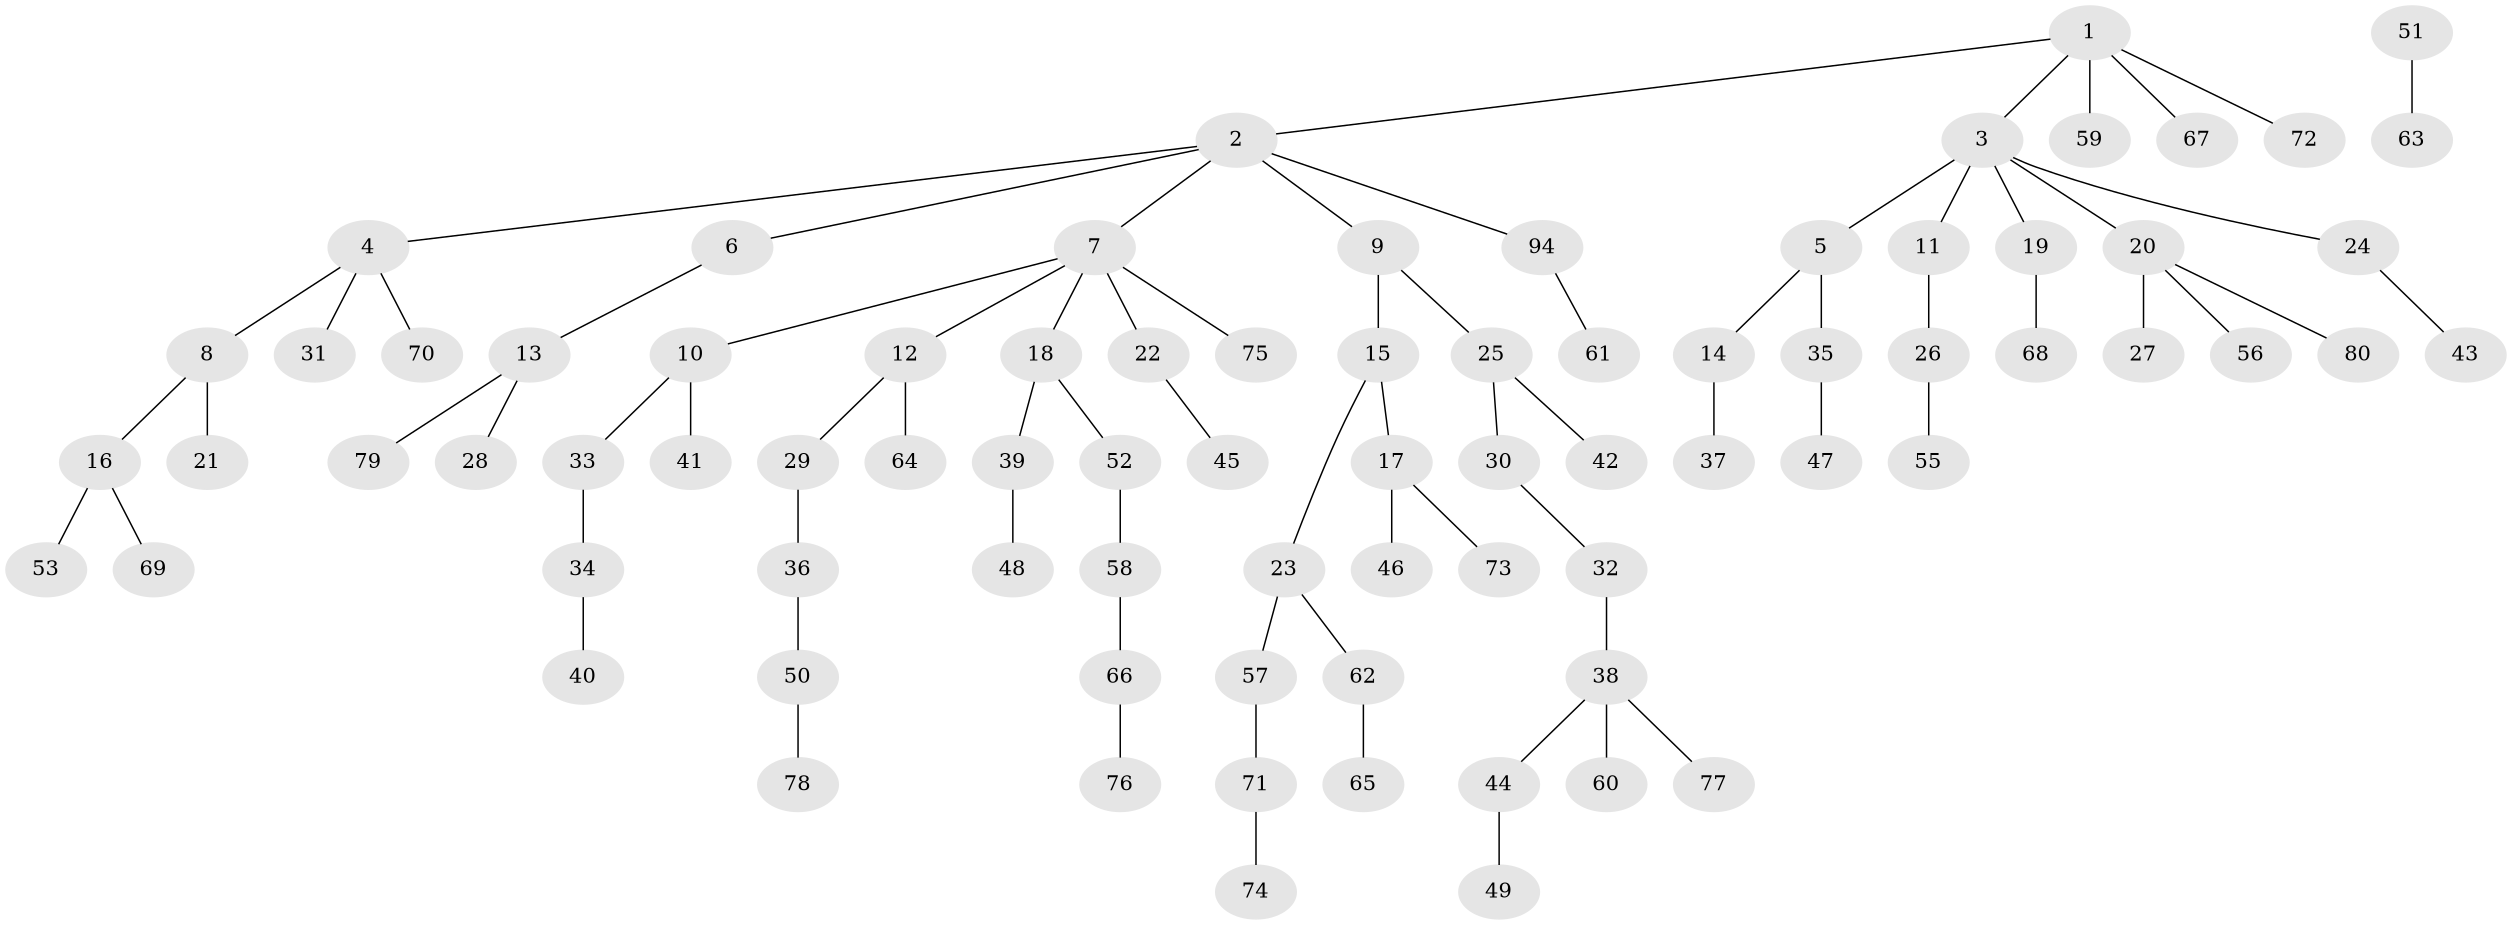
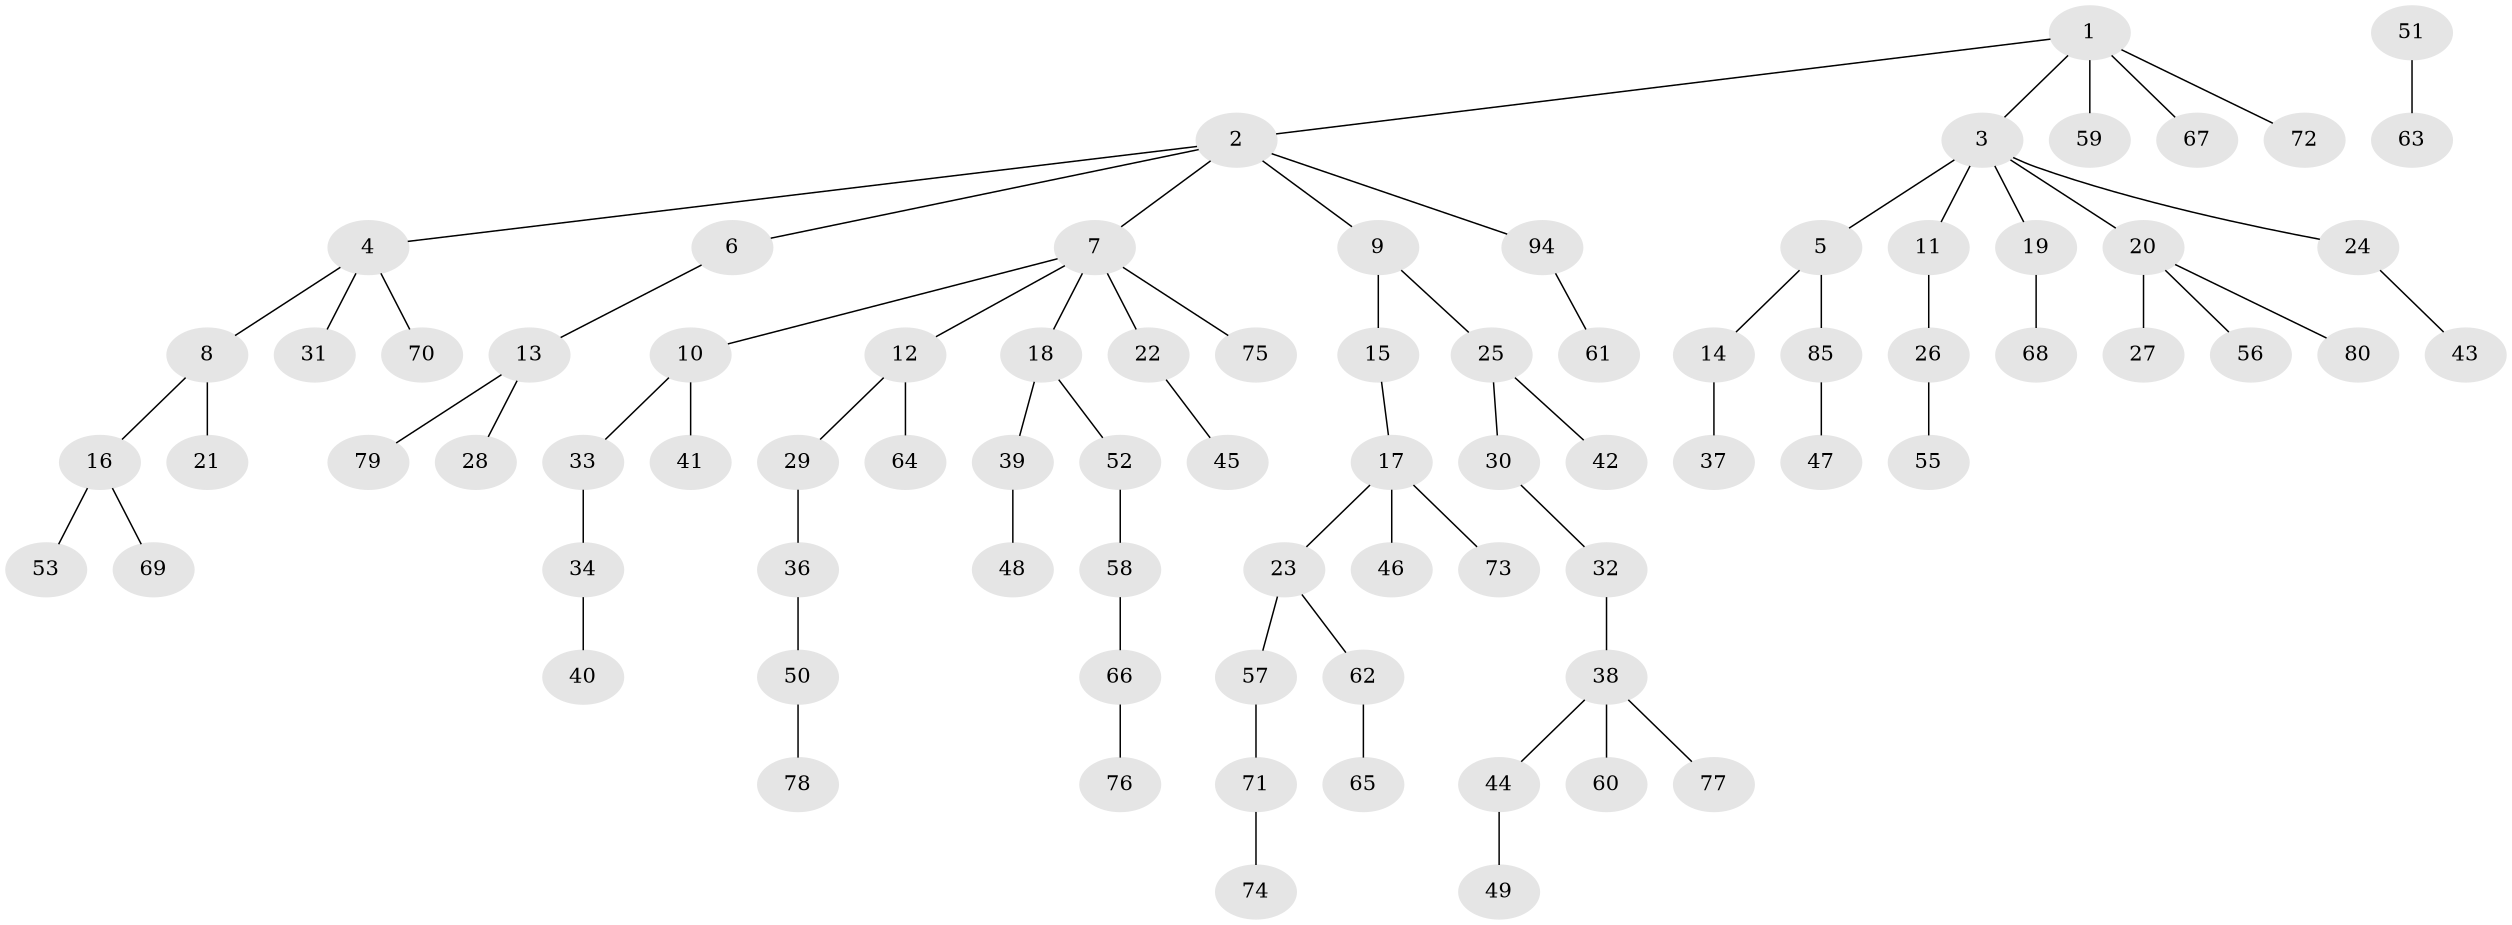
(1821, 355) -> (1821, 355)
(1327, 461) -> (1338, 516)
